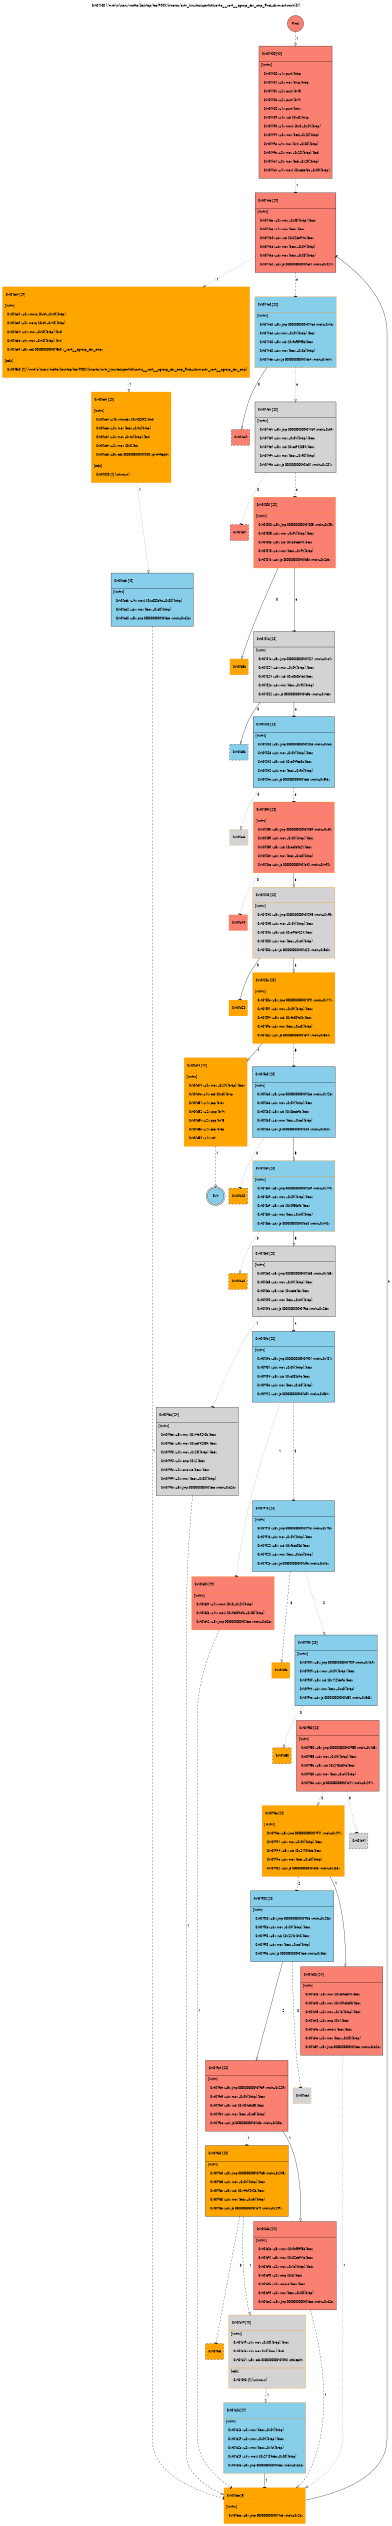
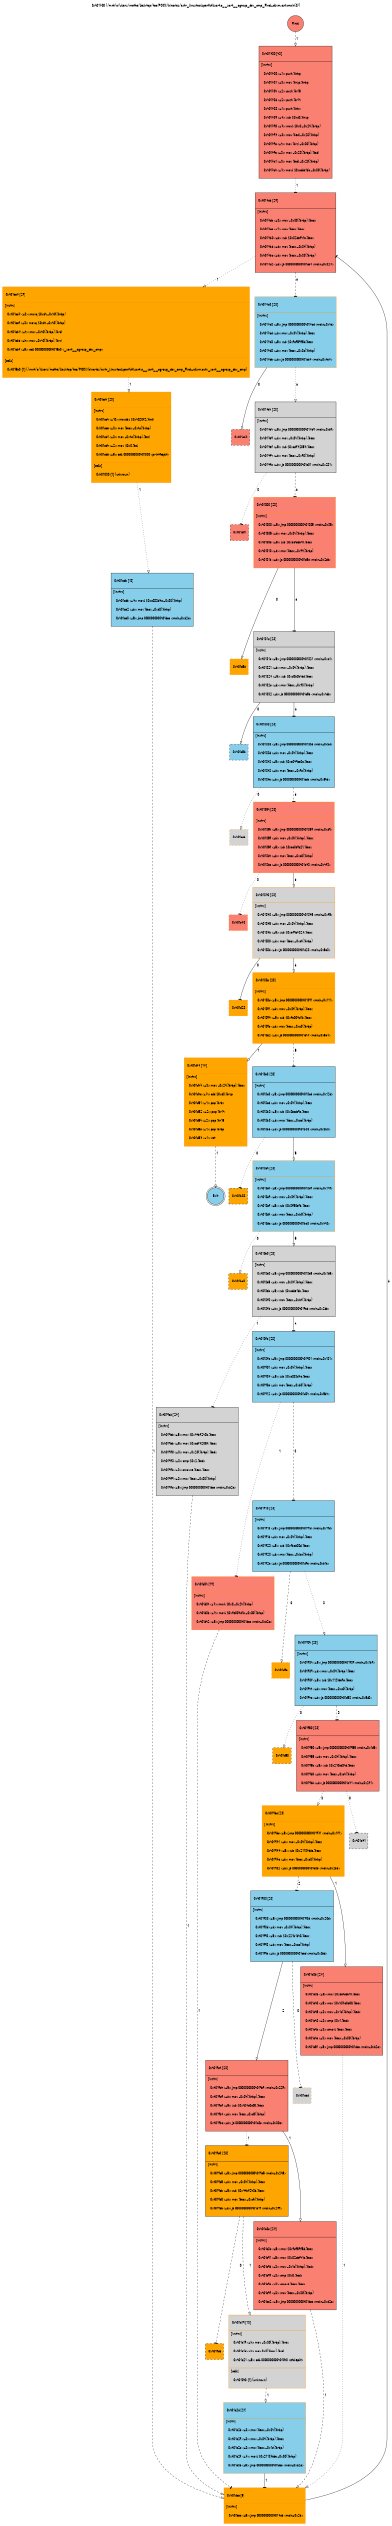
(152, 1581) -> (152, 1581)
none -> (337, 1712)
